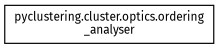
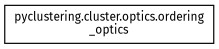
(109, 24) -> (109, 24)
